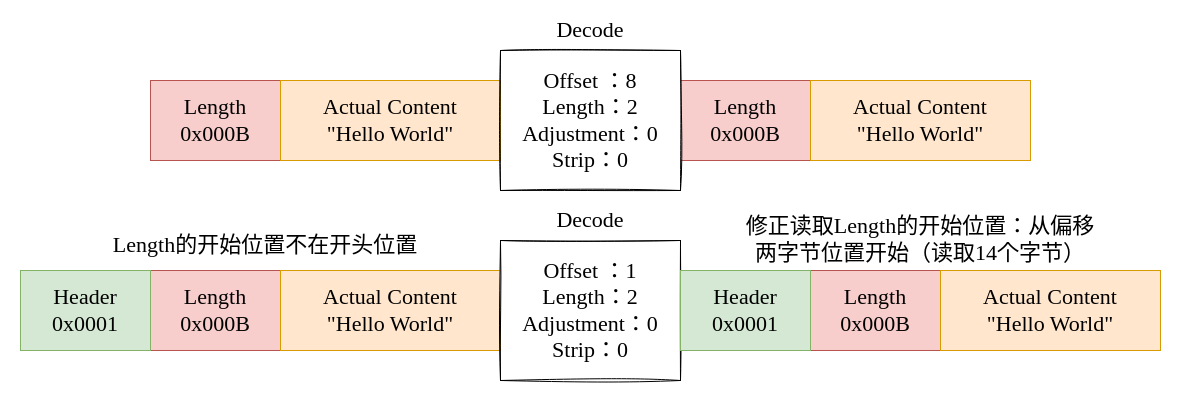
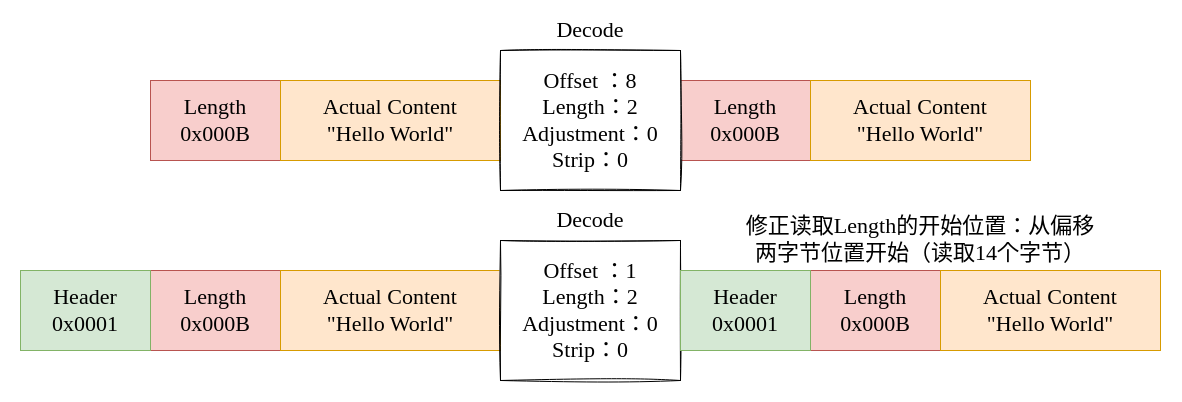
(266, 246) -> none
